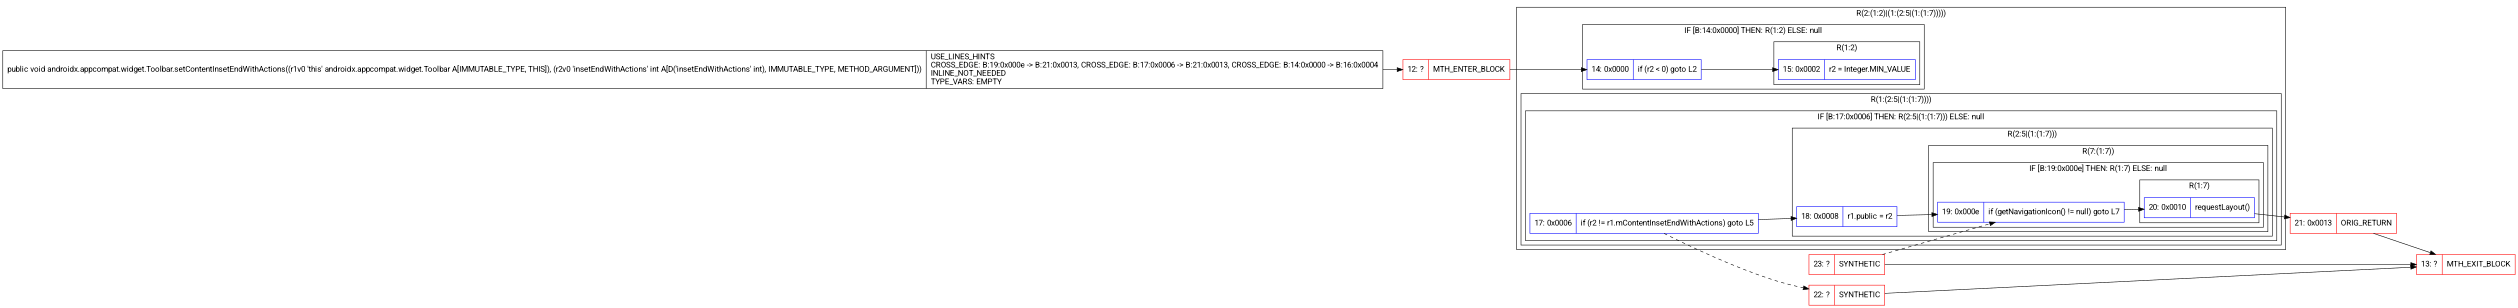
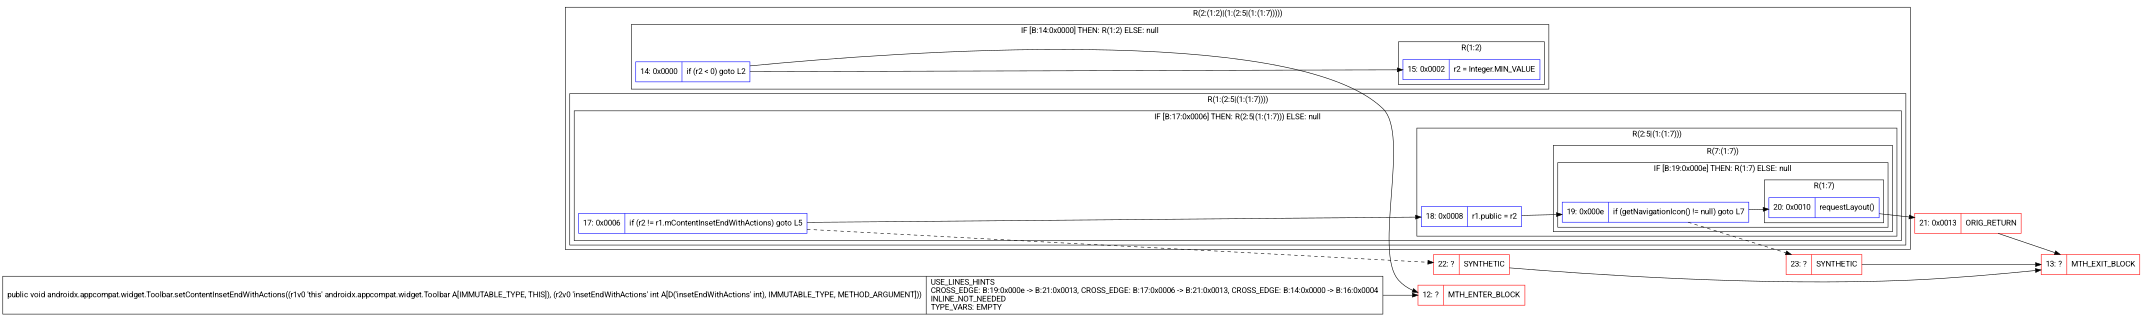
(1546, 70) -> (1168, 53)
(1936, 239) -> (1737, 238)
